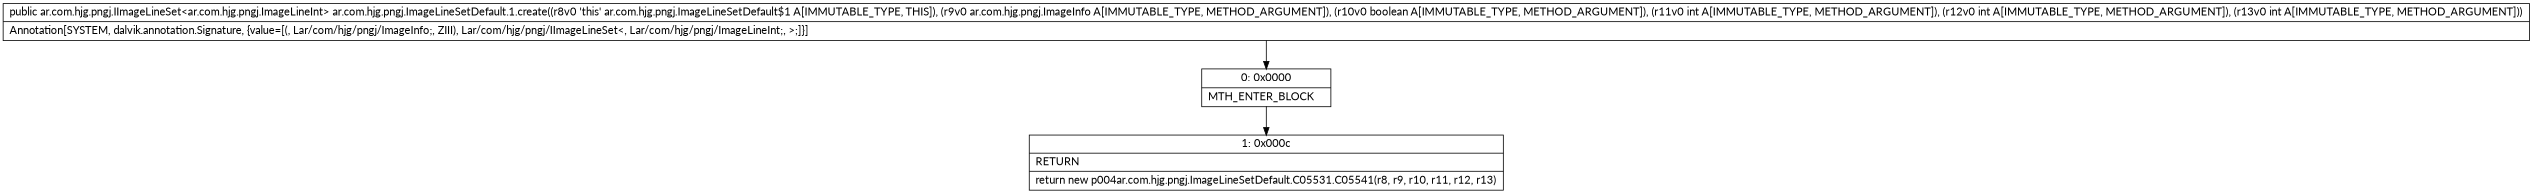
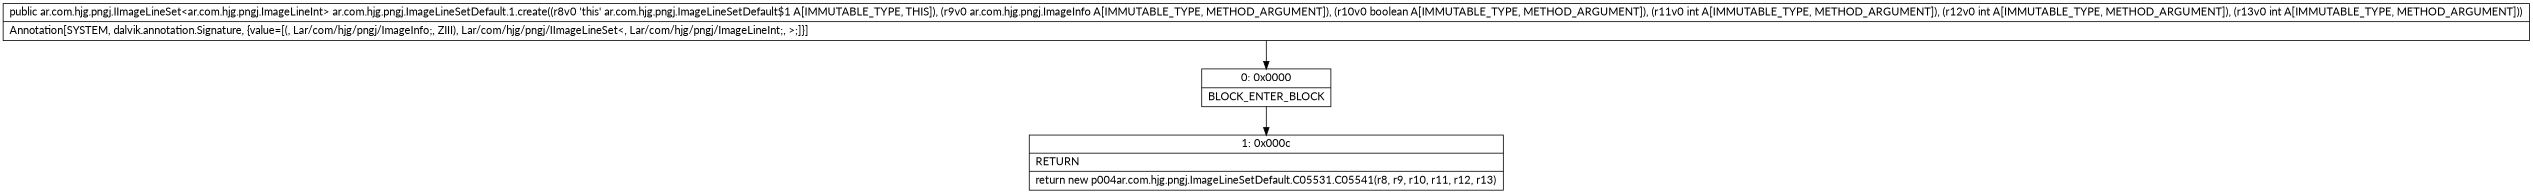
(1261, 97) -> (1266, 97)
